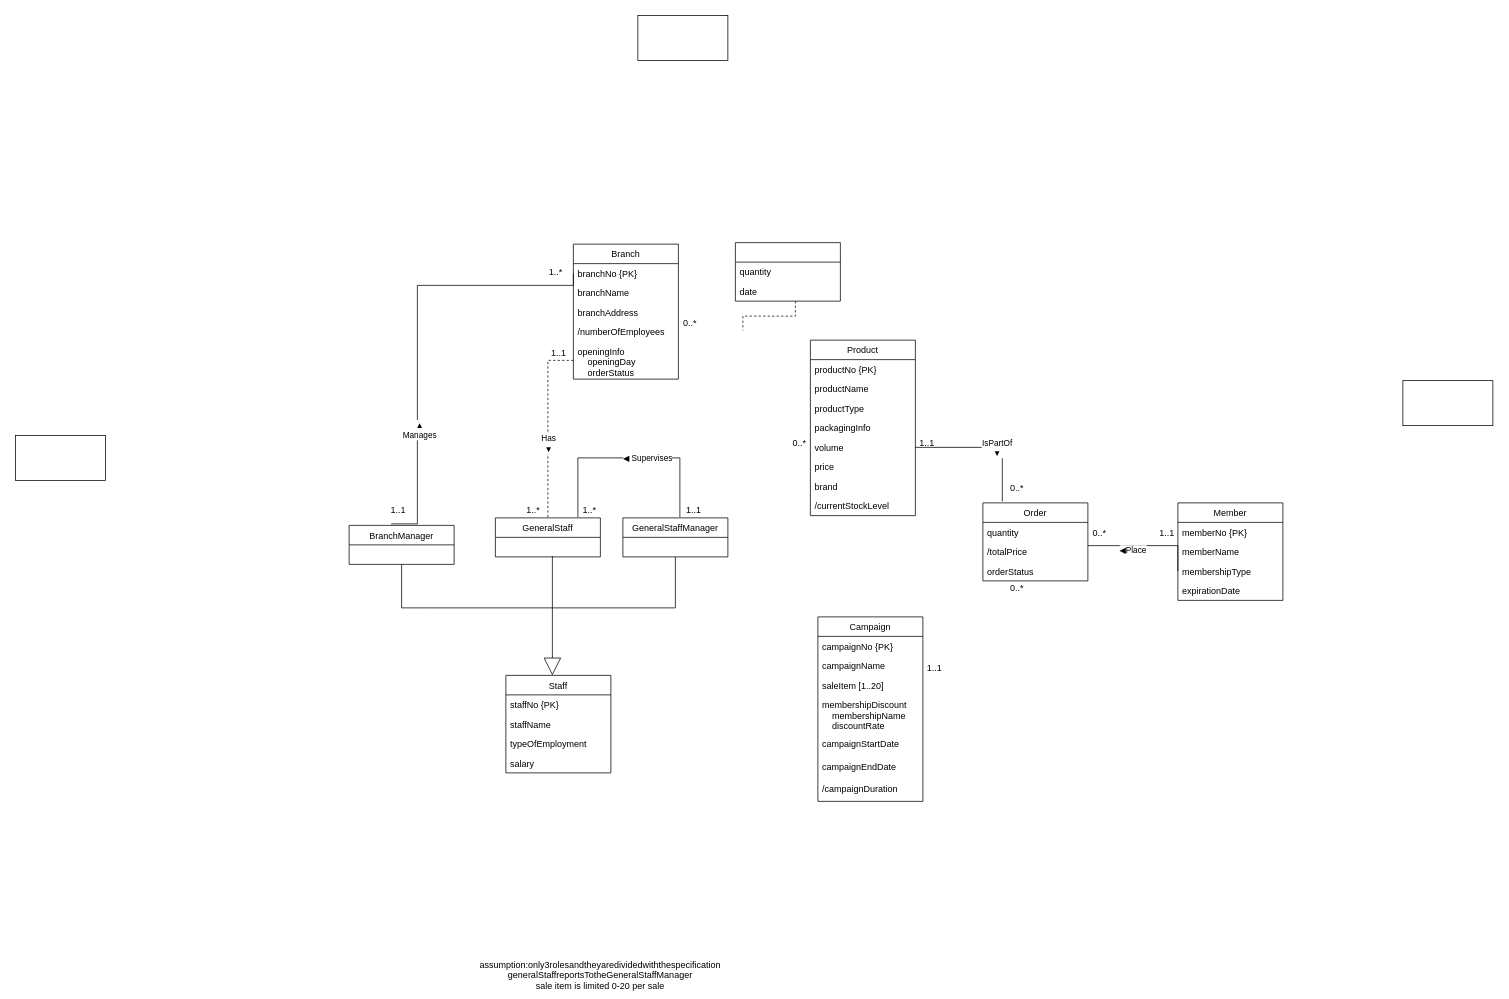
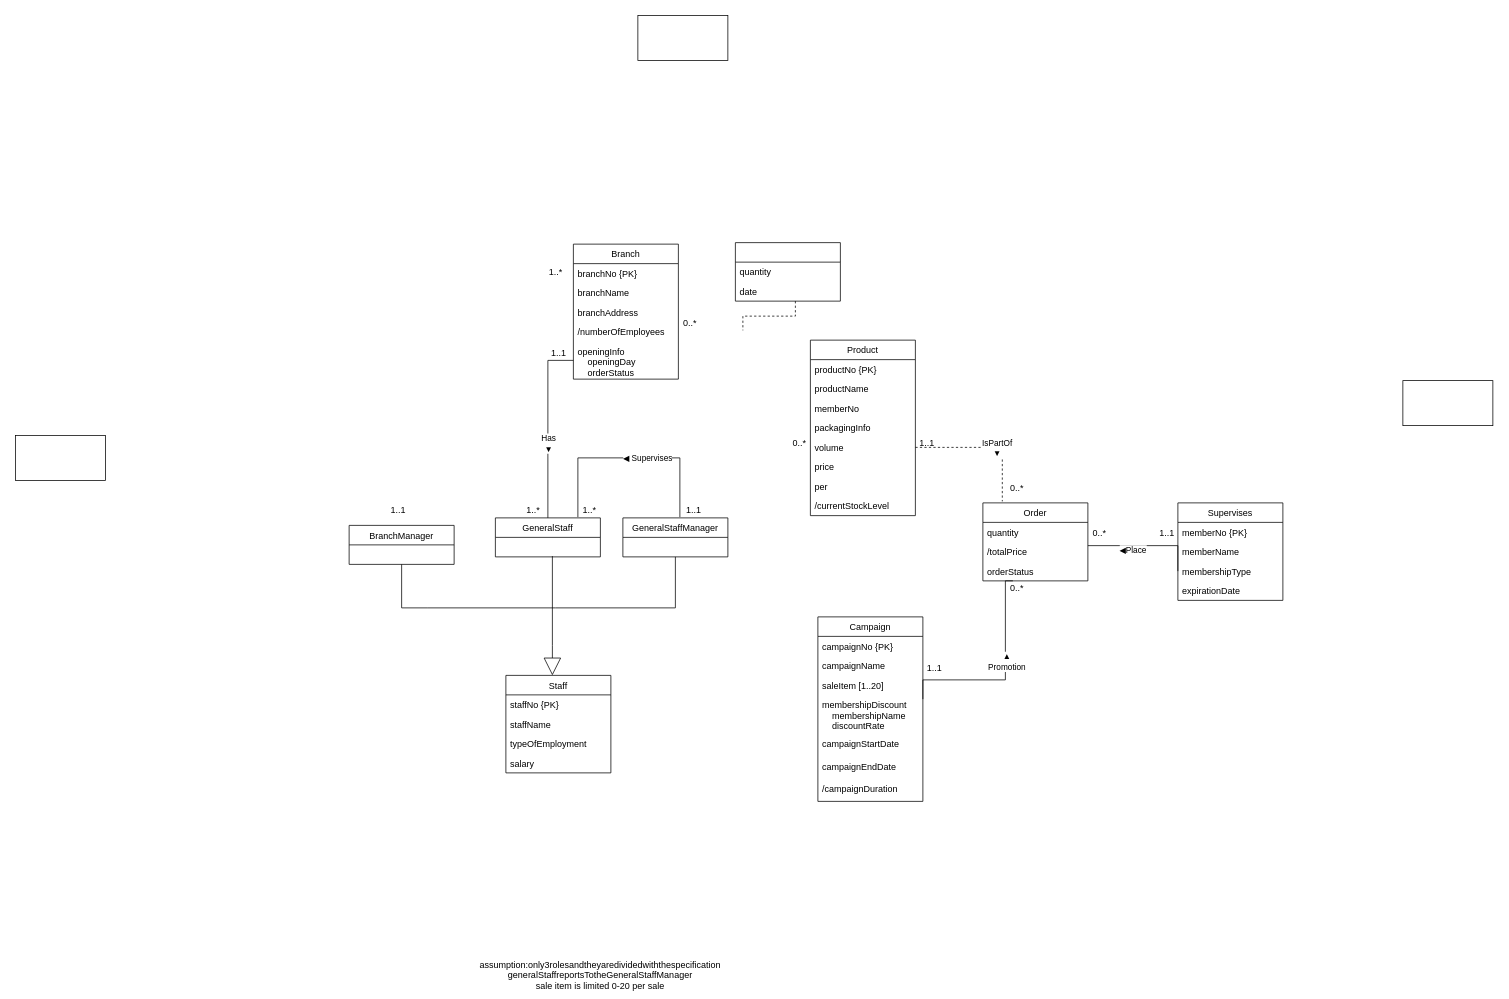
(417, 324) -> none
(548, 384) -> (548, 384)
(842, 409) -> (835, 409)
(950, 447) -> (950, 447)
(827, 487) -> (822, 487)
(1230, 513) -> (1230, 513)
none -> (1005, 632)
